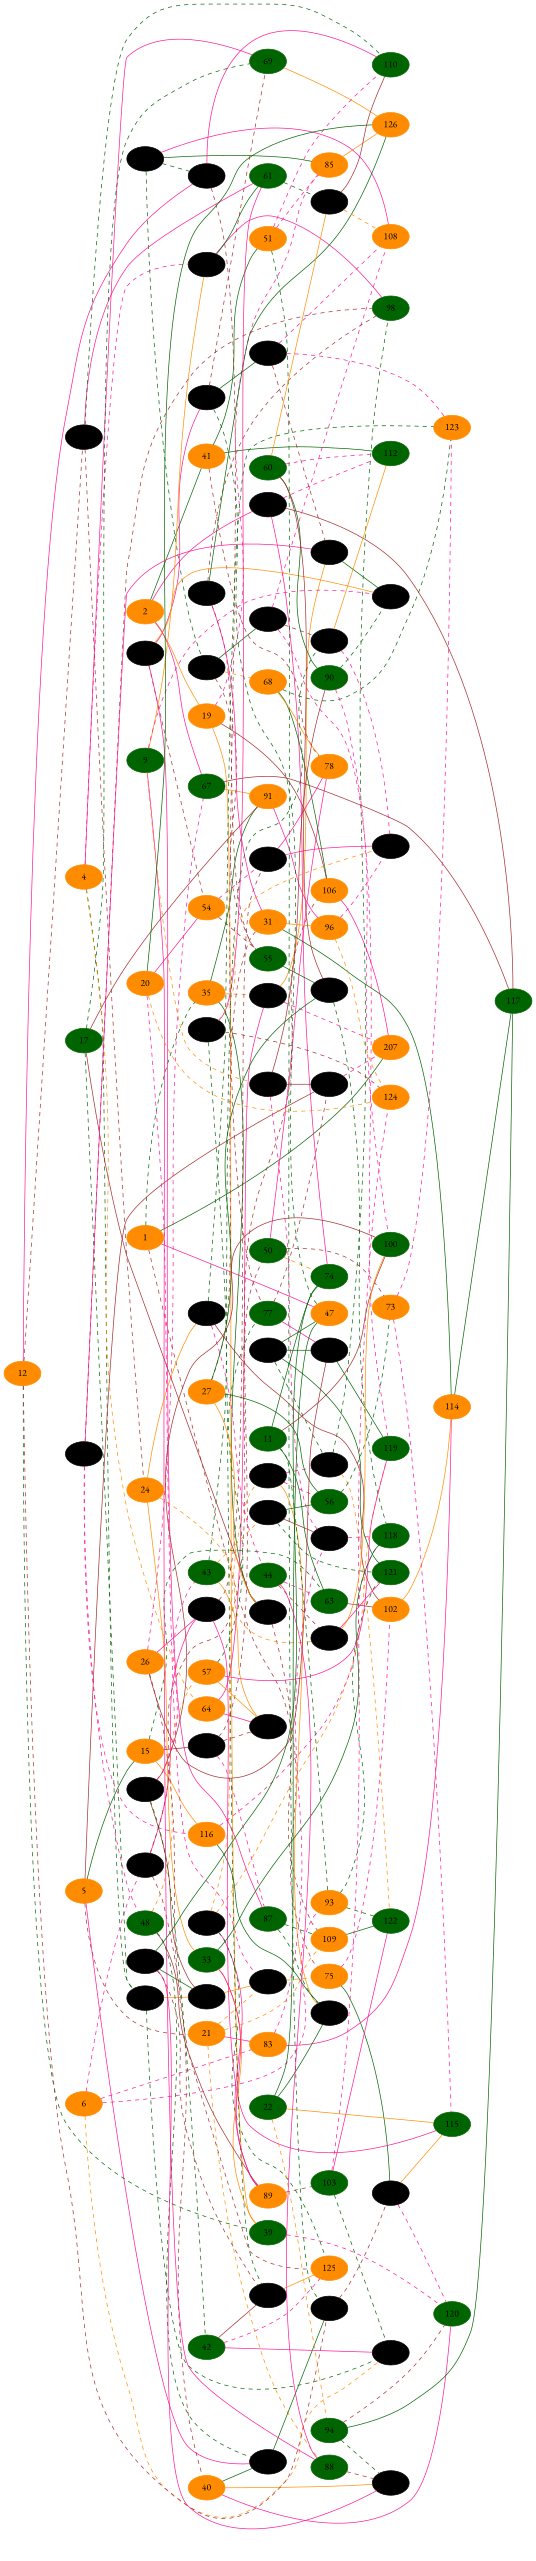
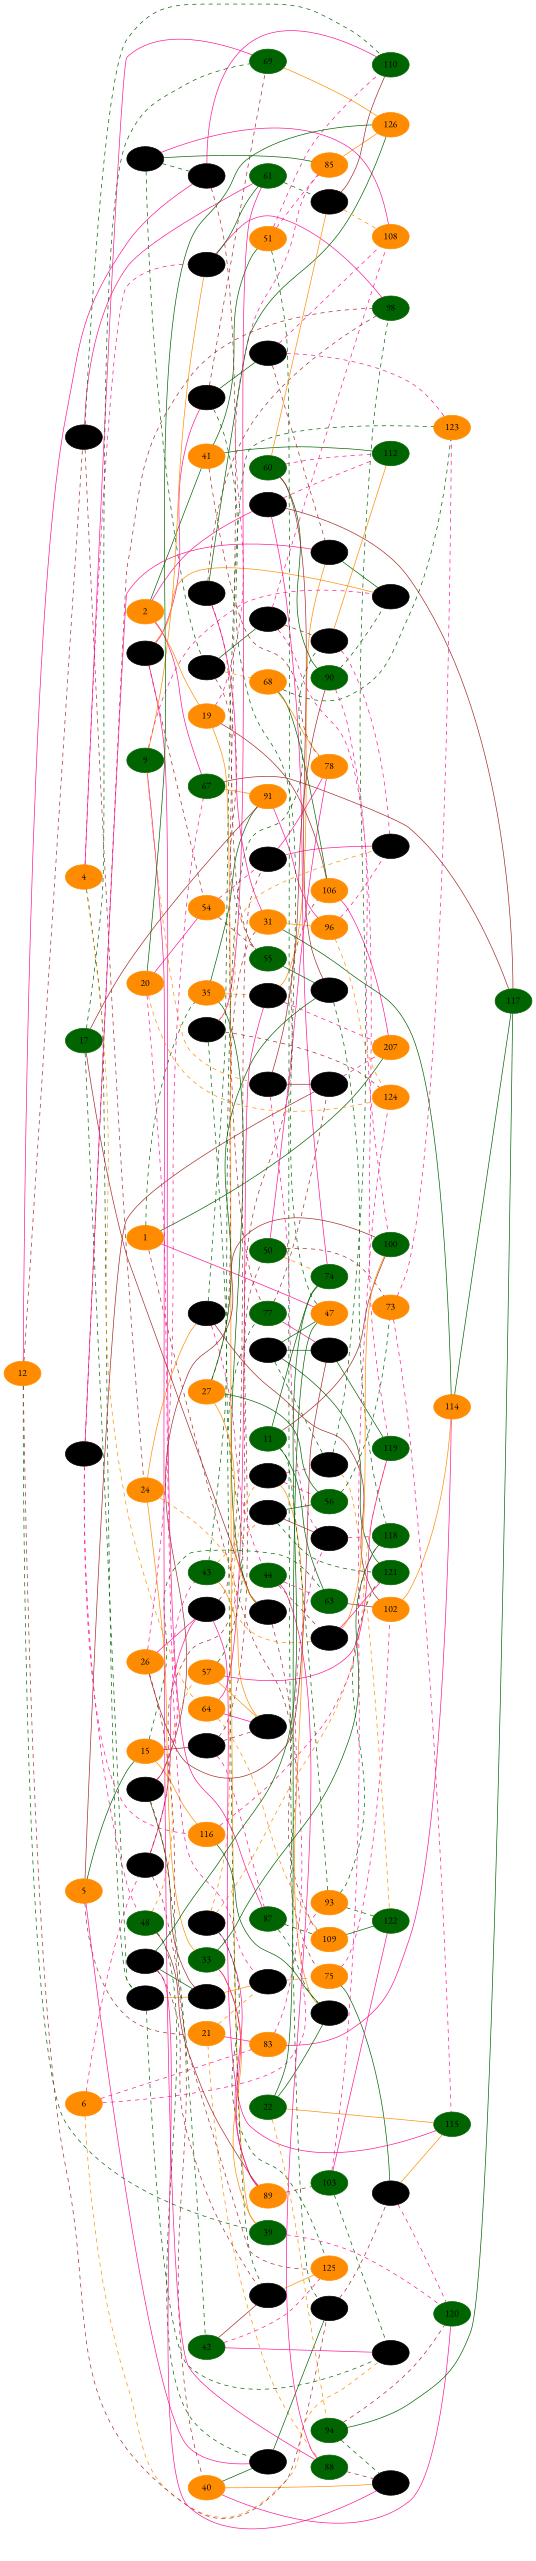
(280, 2005) -> (266, 1819)
